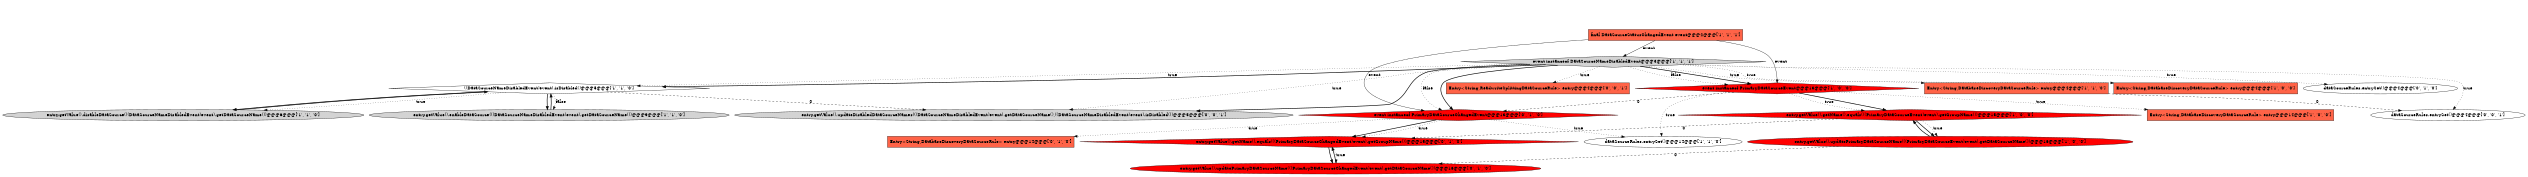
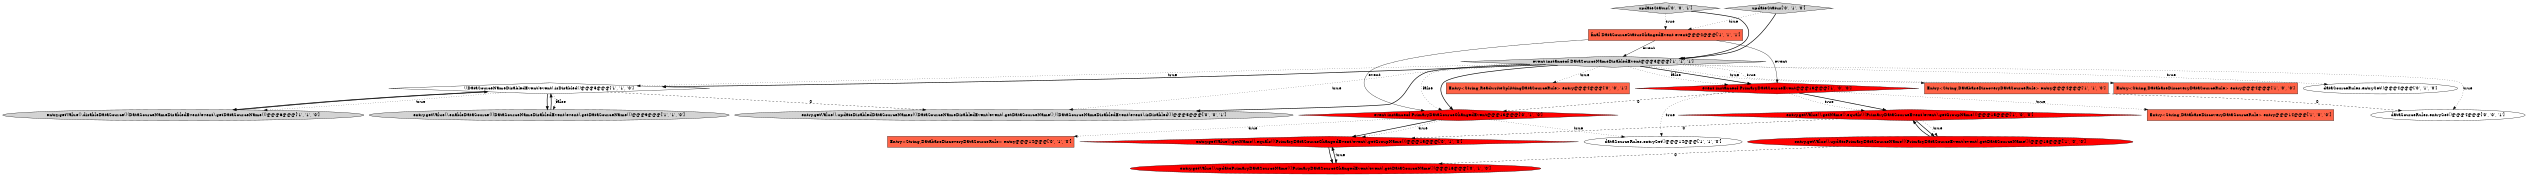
none -> (1666, 8)
none -> (1779, 8)
